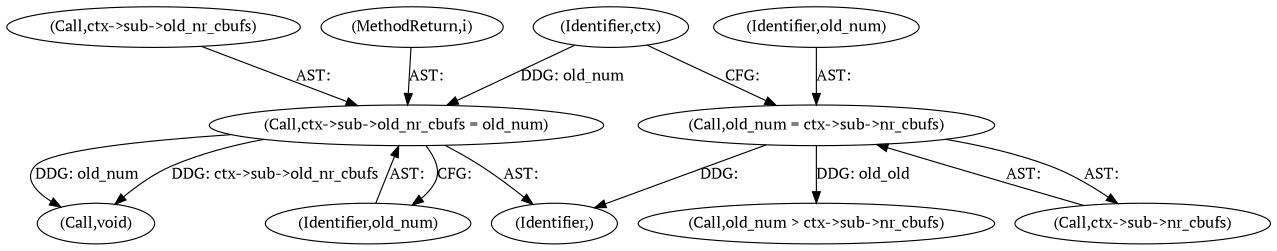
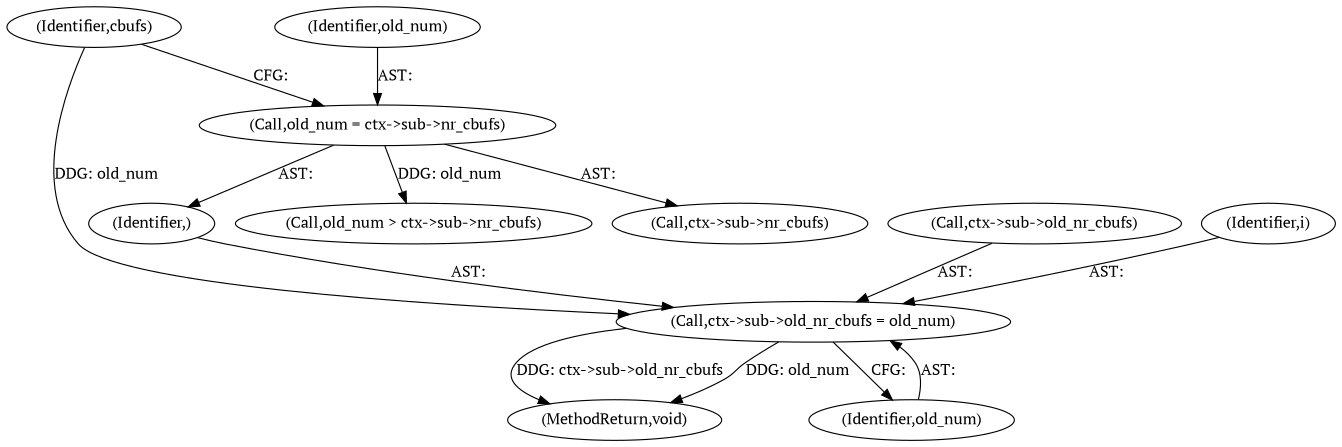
(412, 27) -> (1268, 224)
(611, 27) -> (94, 27)
(486, 169) -> (429, 278)
(722, 174) -> (298, 174)
(863, 174) -> (450, 174)
(986, 177) -> none
(96, 224) -> (615, 420)
